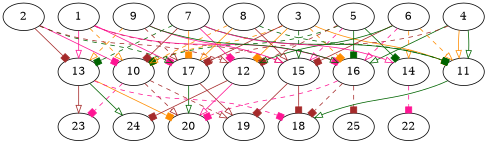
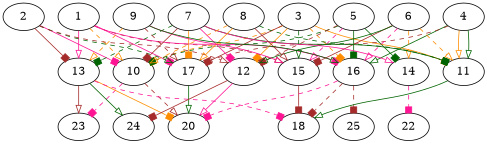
(244, 127) -> none
